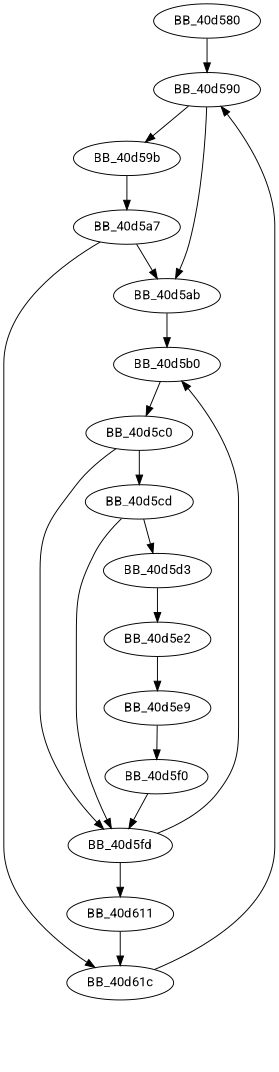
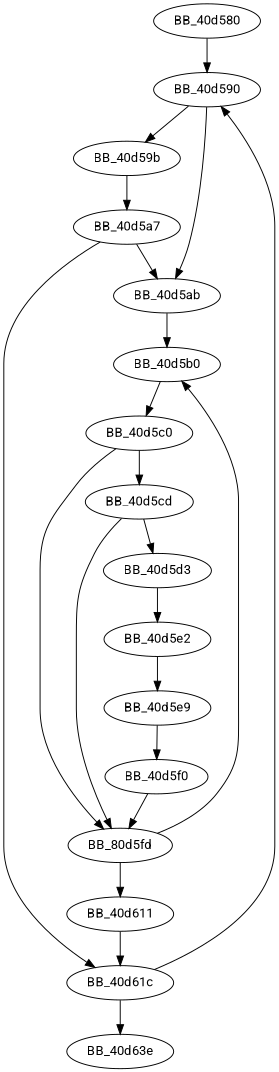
(120, 845) -> (120, 845)
none -> (120, 1051)
